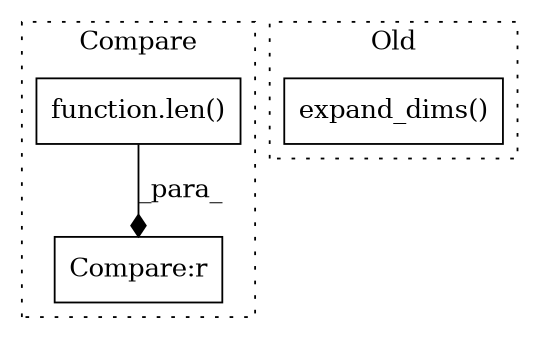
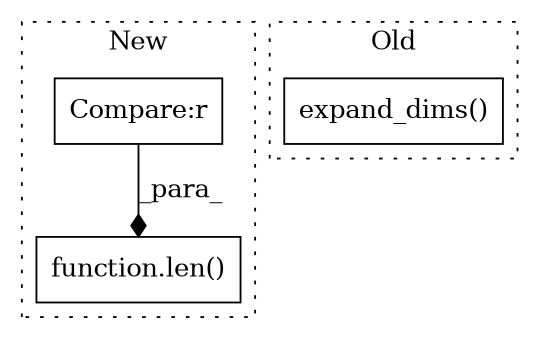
(138, 43) -> (138, 43)
(138, 179) -> (138, 179)
